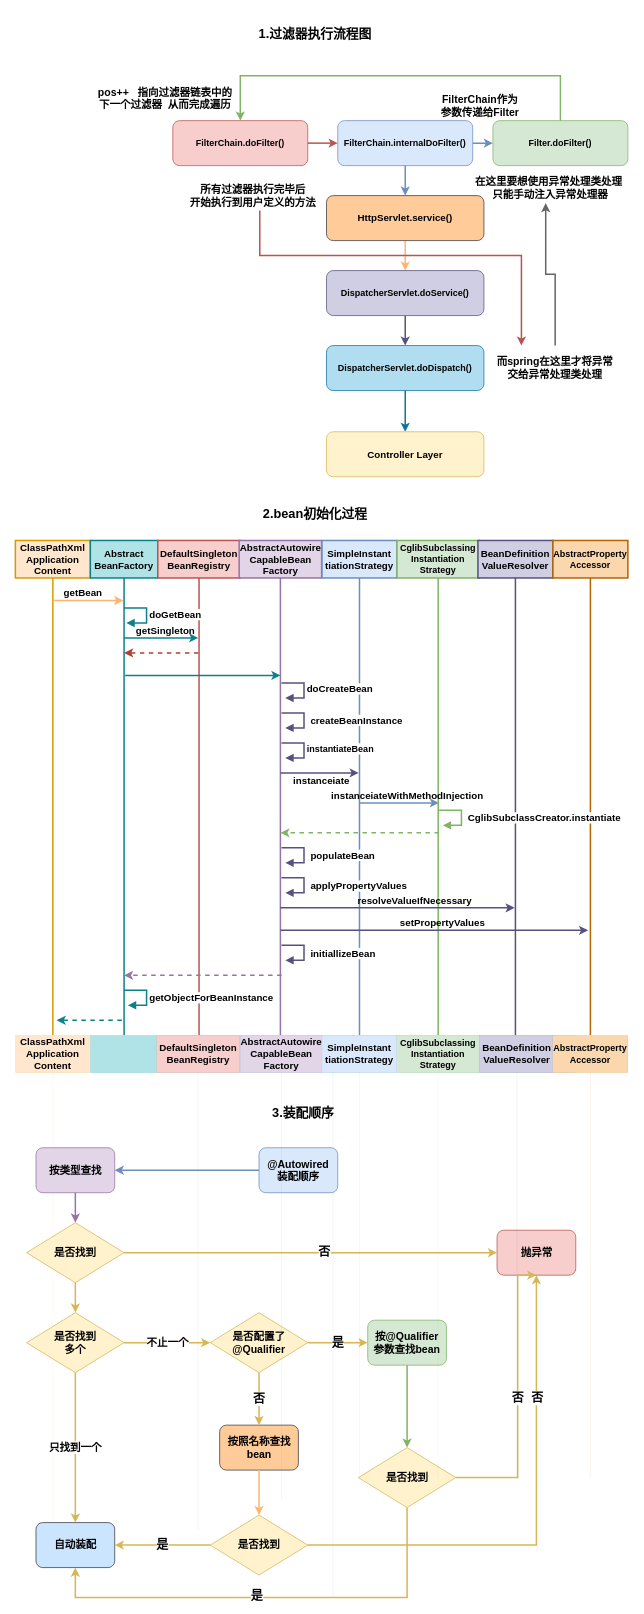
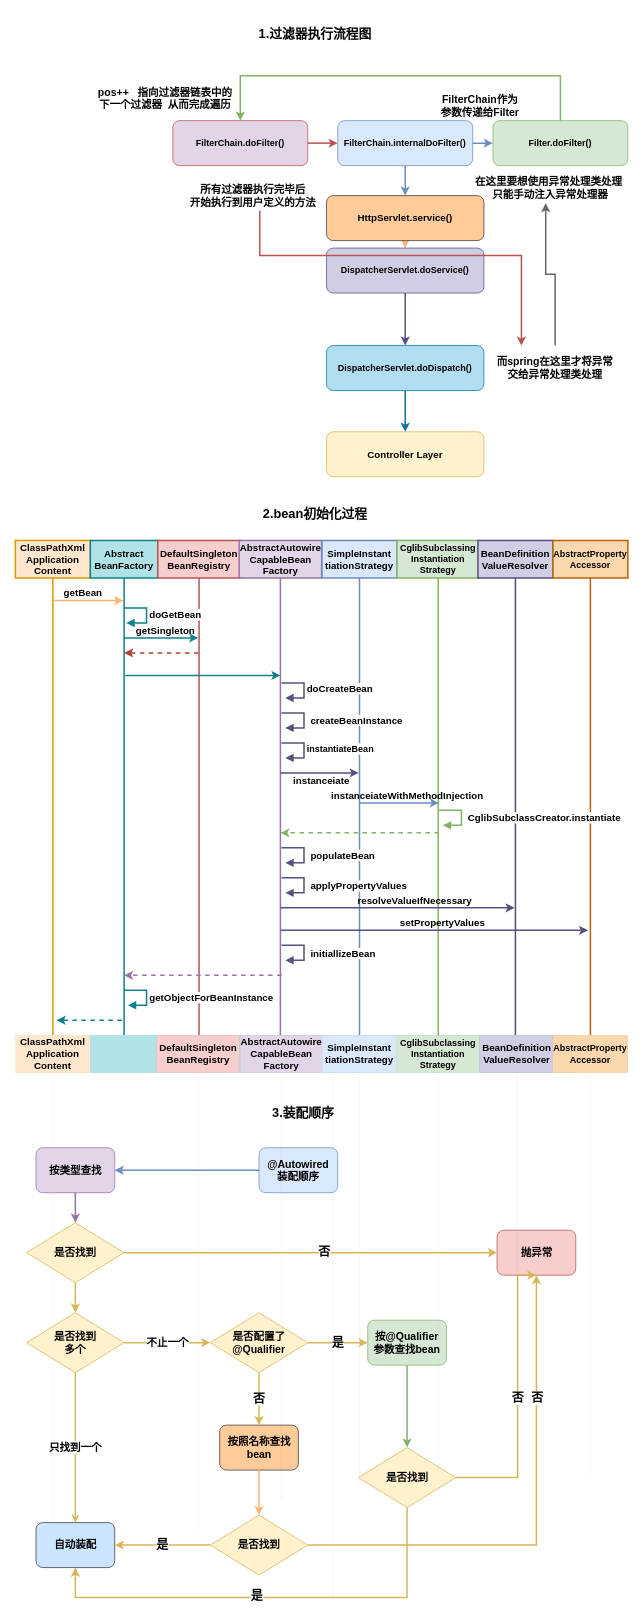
(240, 143) -> (240, 143)
(405, 293) -> (405, 270)
(75, 1515) -> (75, 1516)
